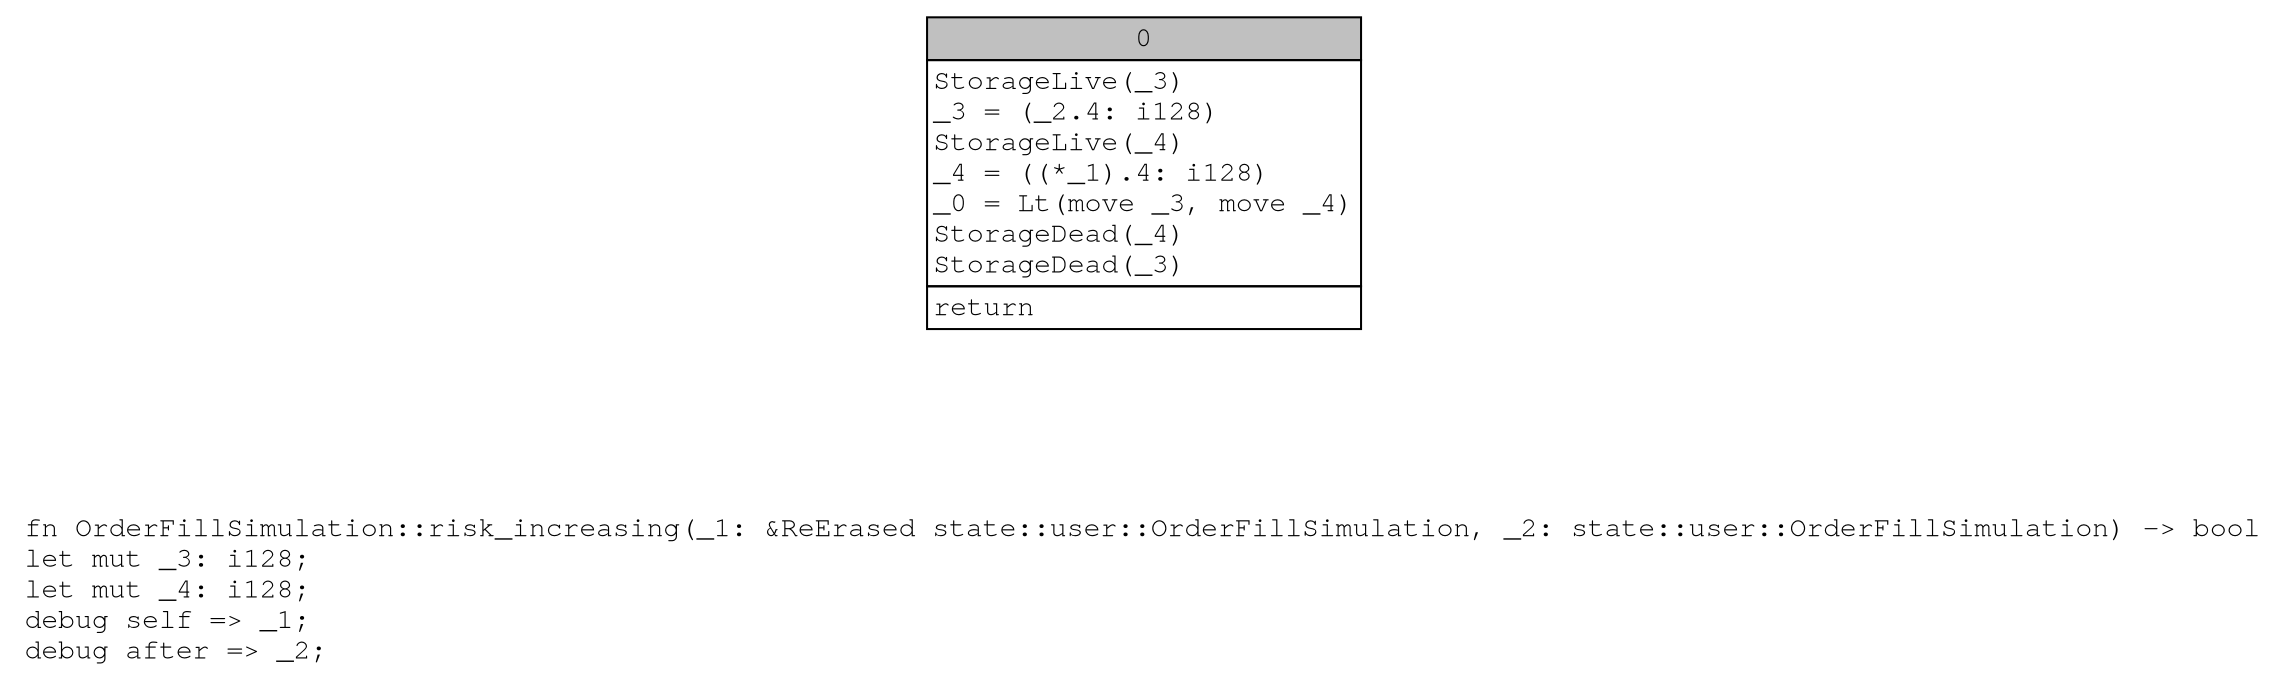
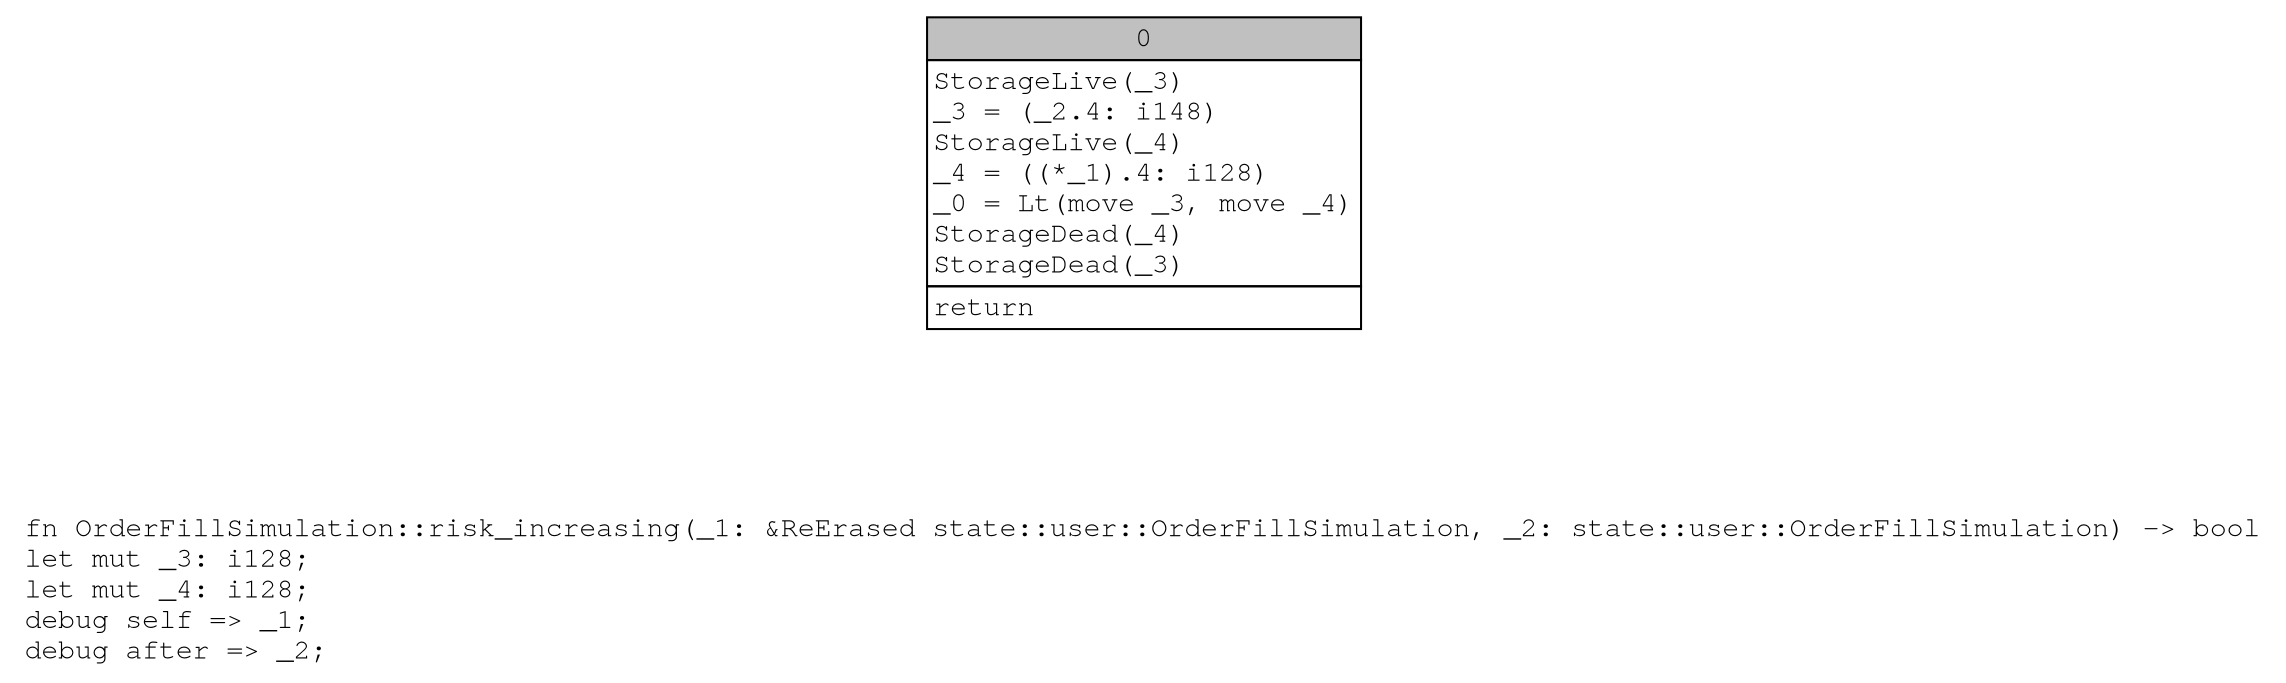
(1077, 111) -> (1077, 111)
